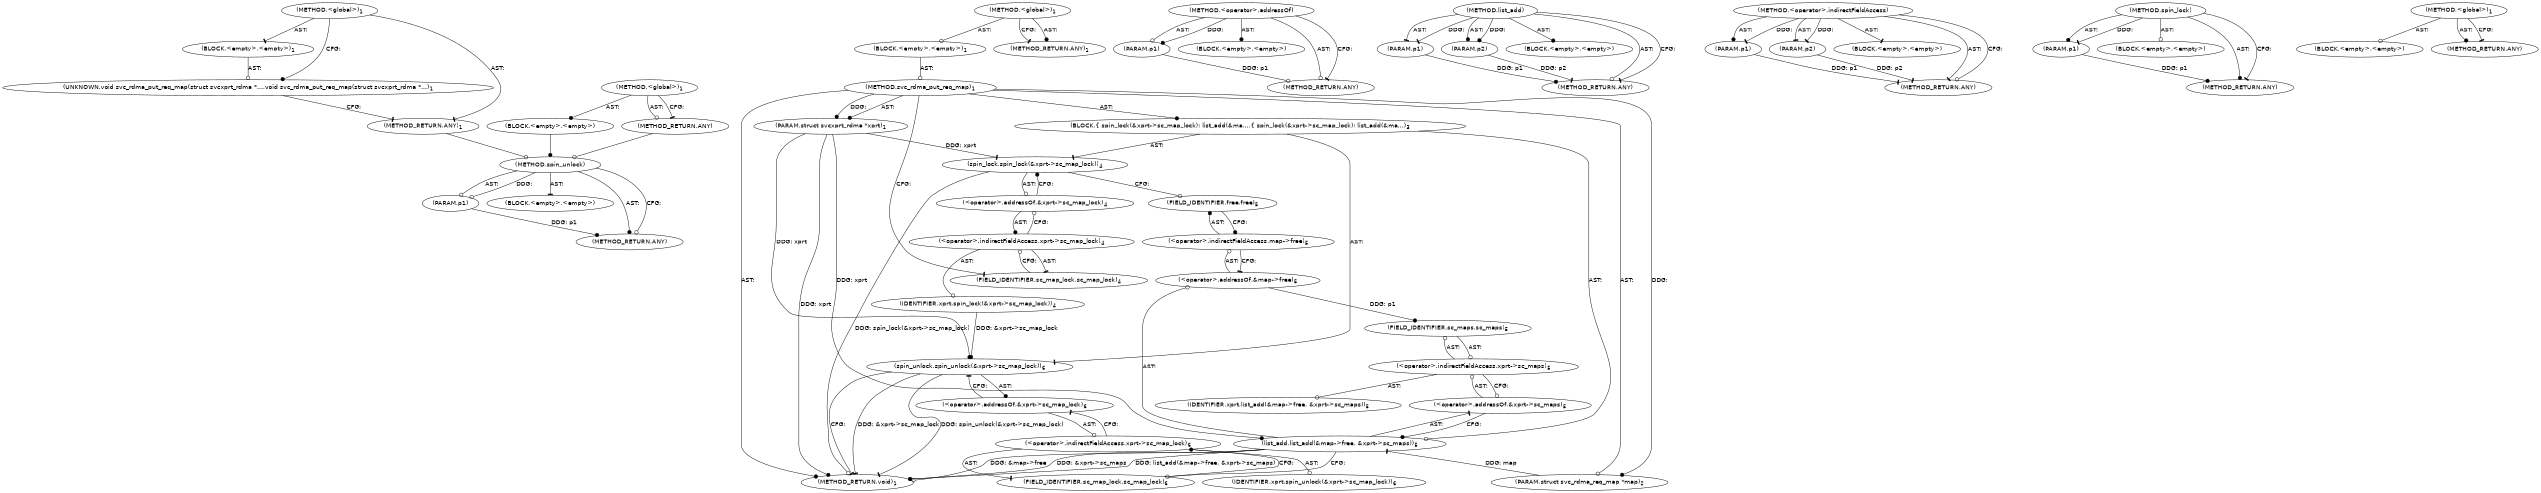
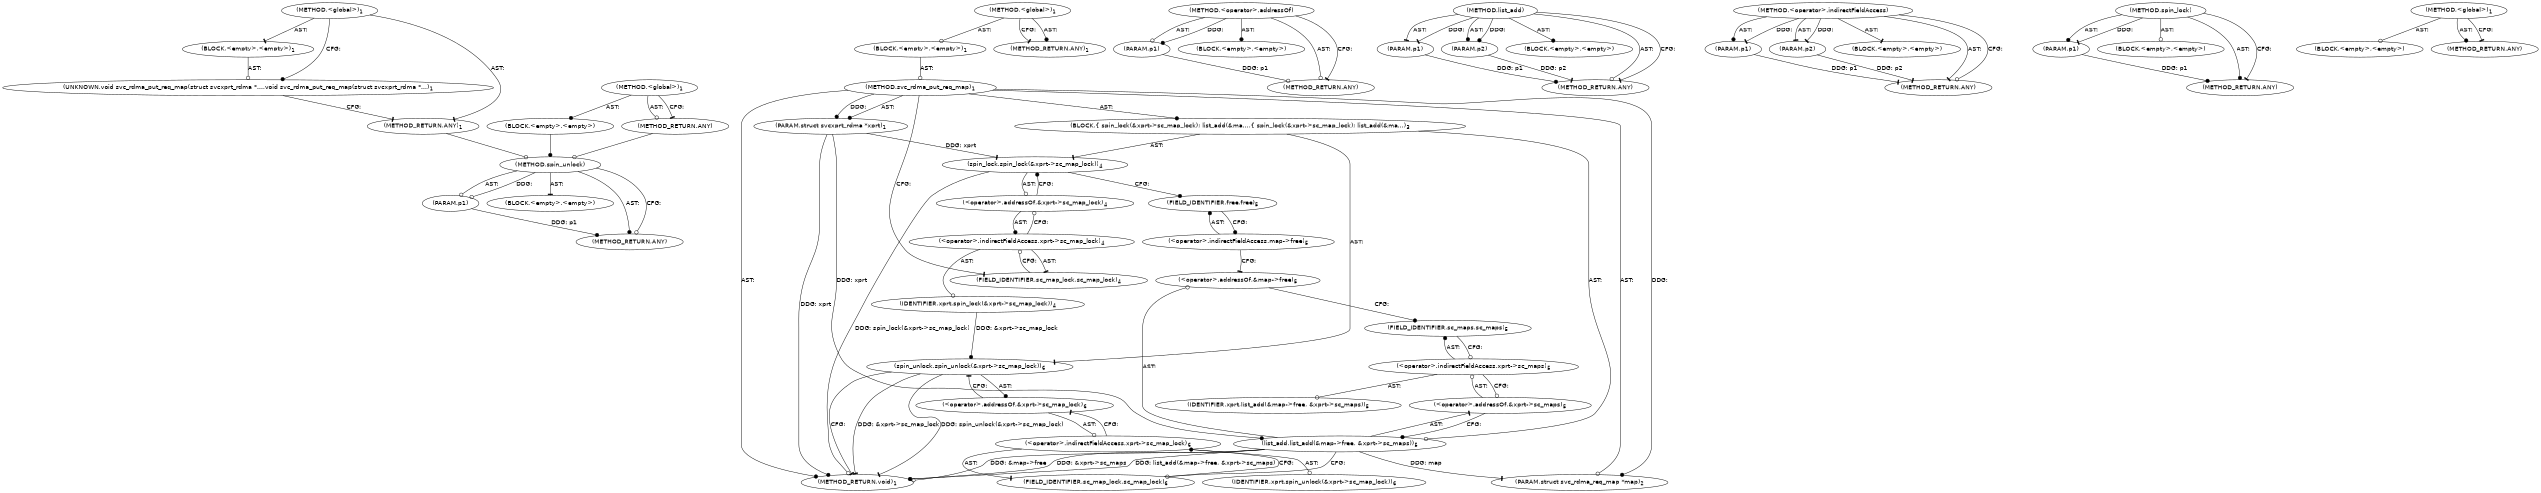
(1123, 184) -> (1123, 184)
(1225, 263) -> none
(1383, 304) -> (1383, 304)
(792, 313) -> none
(1476, 348) -> (1476, 348)
(1447, 351) -> (1447, 351)
(1464, 463) -> (1429, 470)
